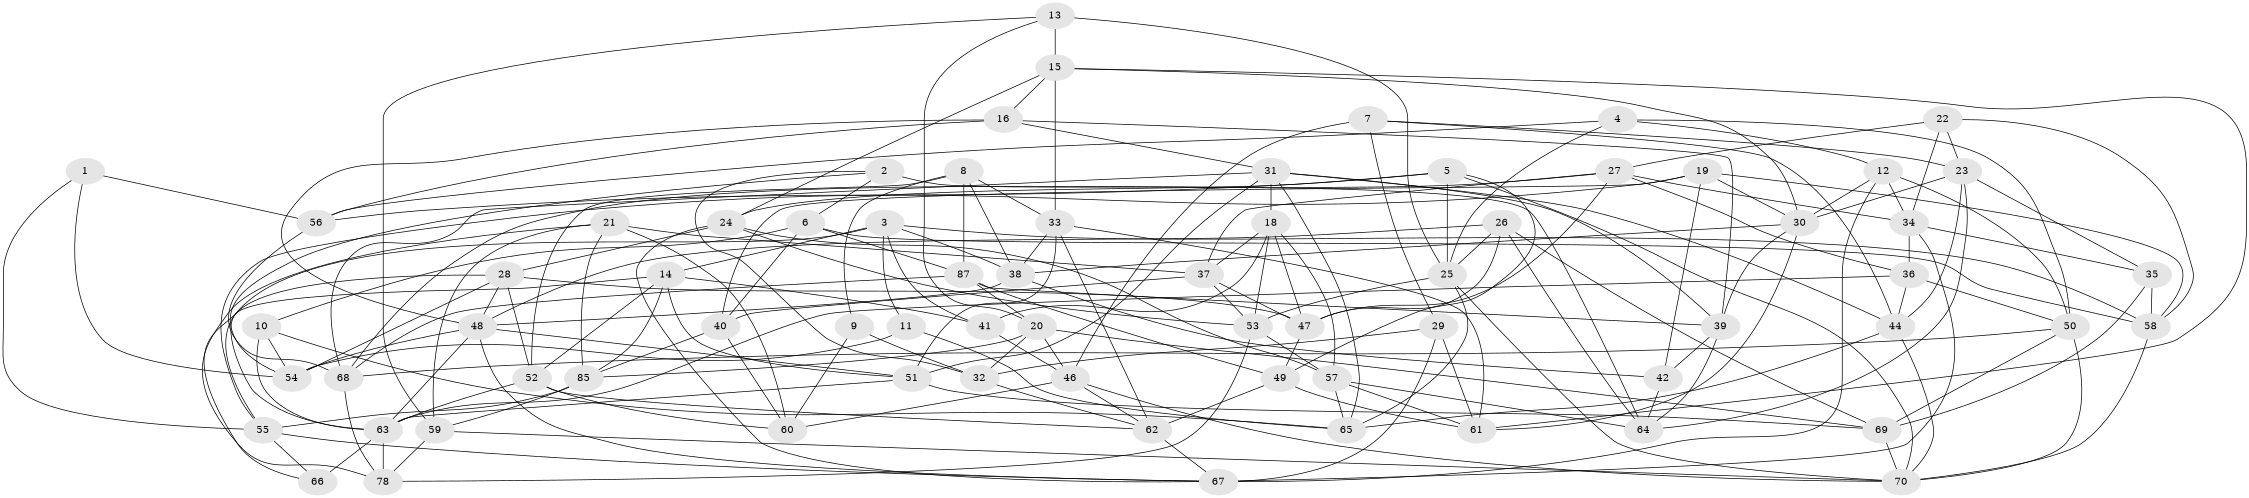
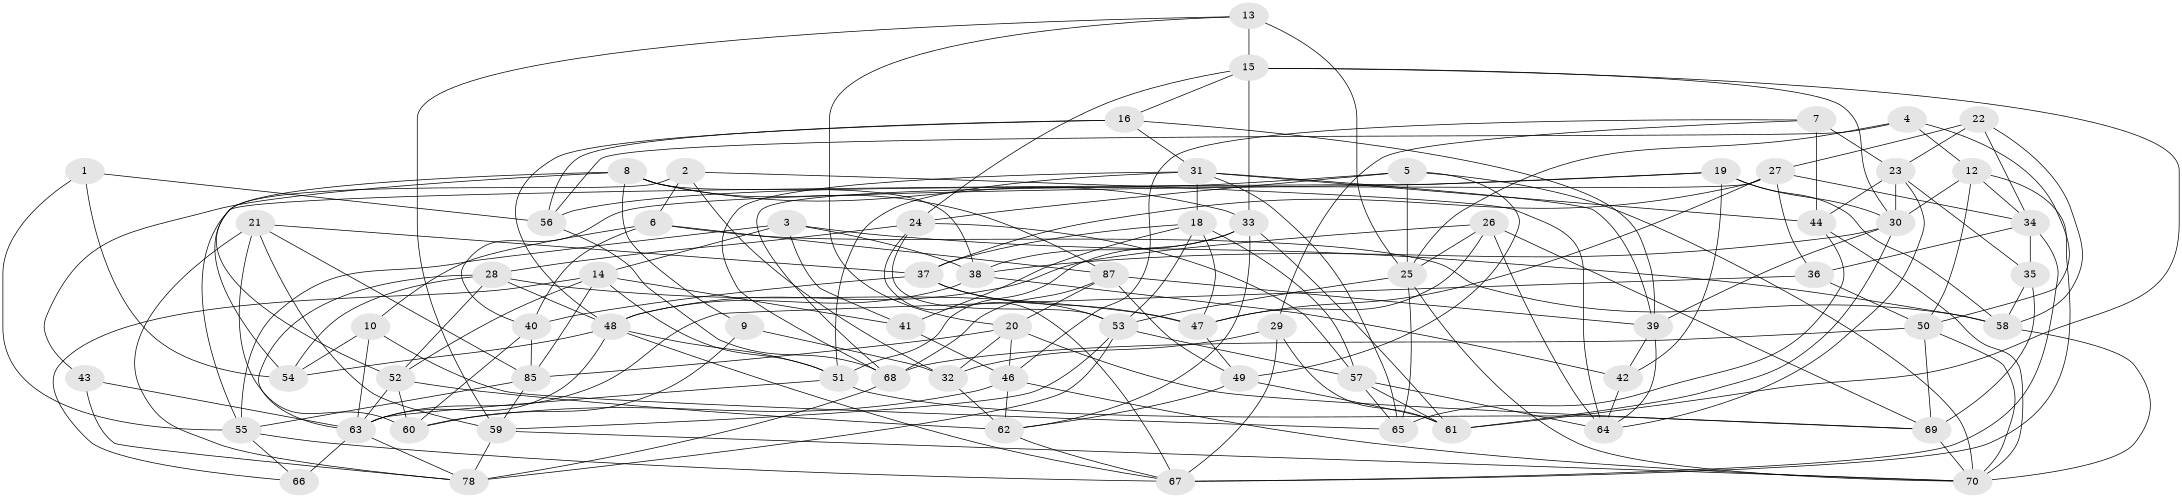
(1902, 301) -> none
(906, 327) -> none
none -> (85, 378)
none -> (913, 407)
